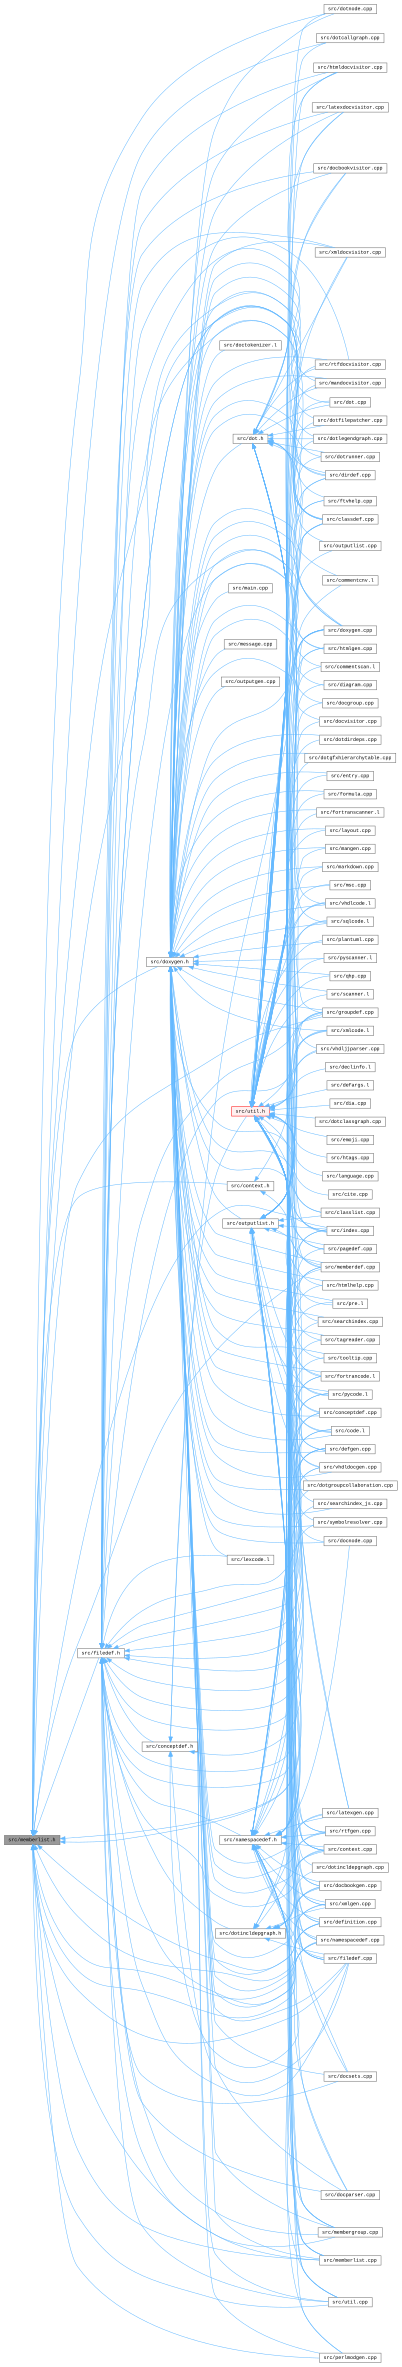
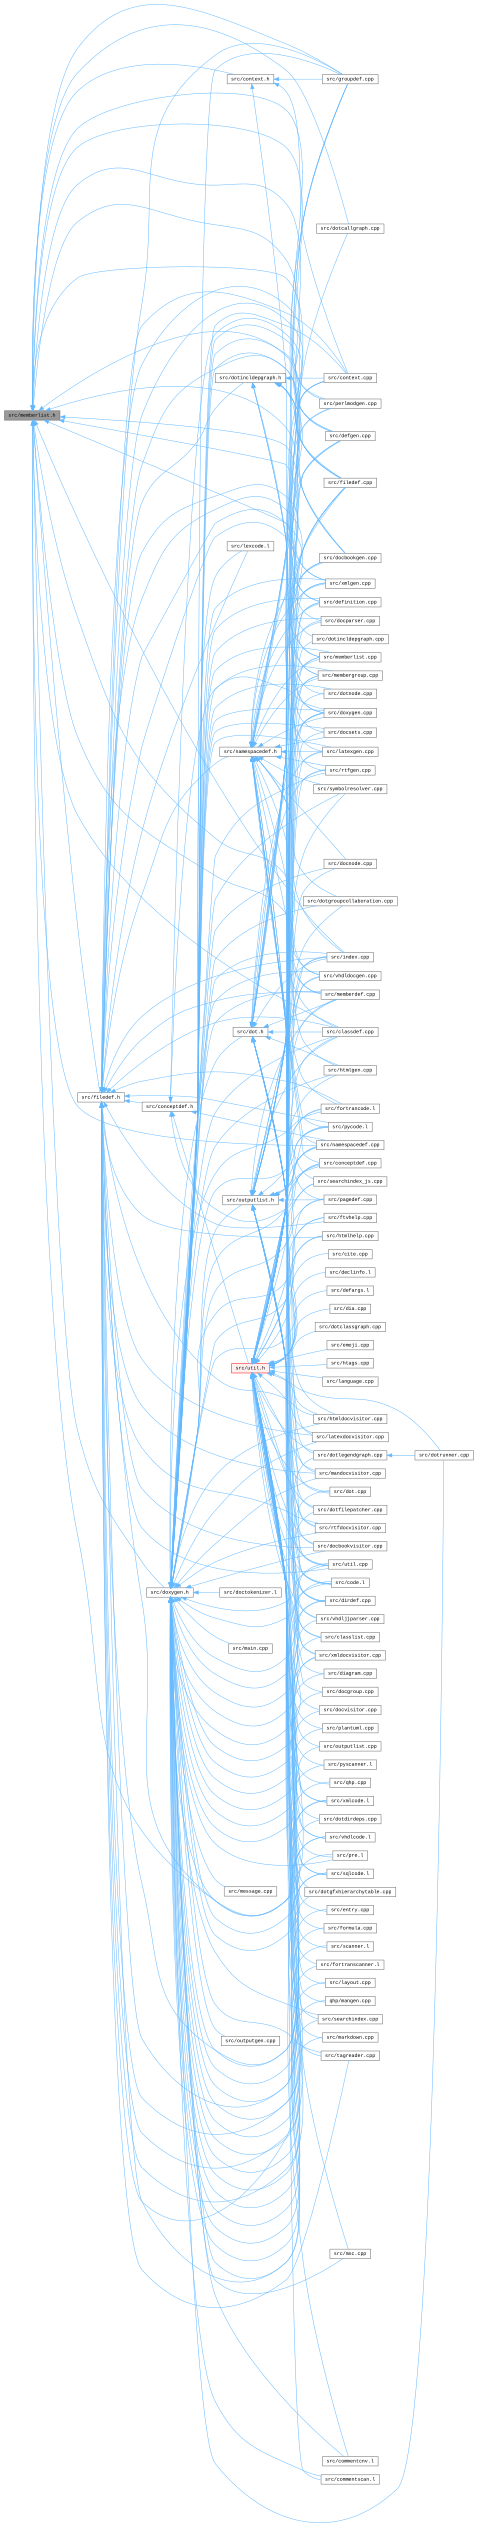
(311, 450) -> (404, 1455)
(350, 849) -> (350, 2001)
(292, 1056) -> (301, 79)
(350, 1358) -> none
(192, 1566) -> none
